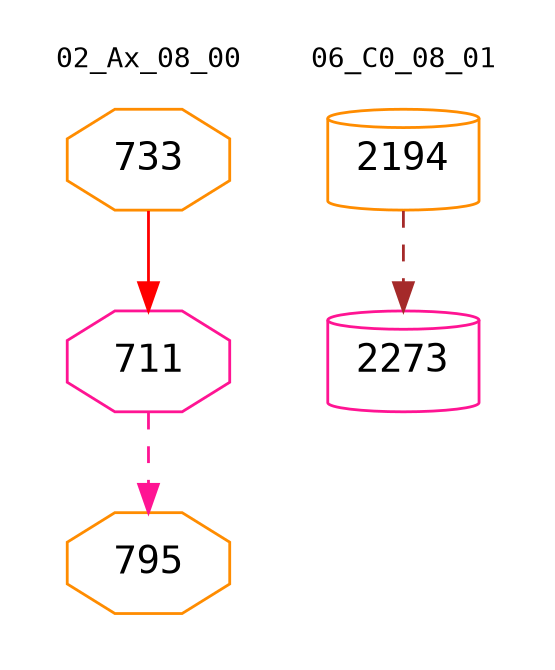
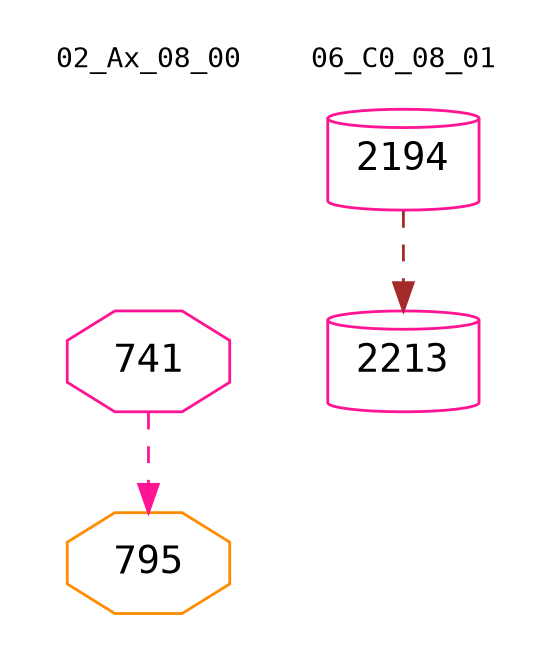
(148, 160) -> none
(403, 160) -> (403, 160)
(148, 361) -> (148, 361)
(403, 361) -> (403, 361)
